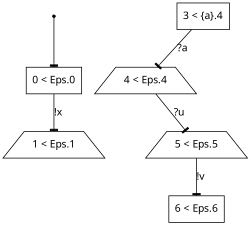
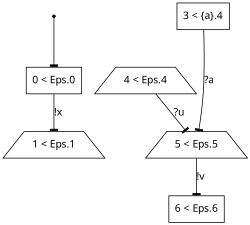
(176, 47) -> (204, 79)
